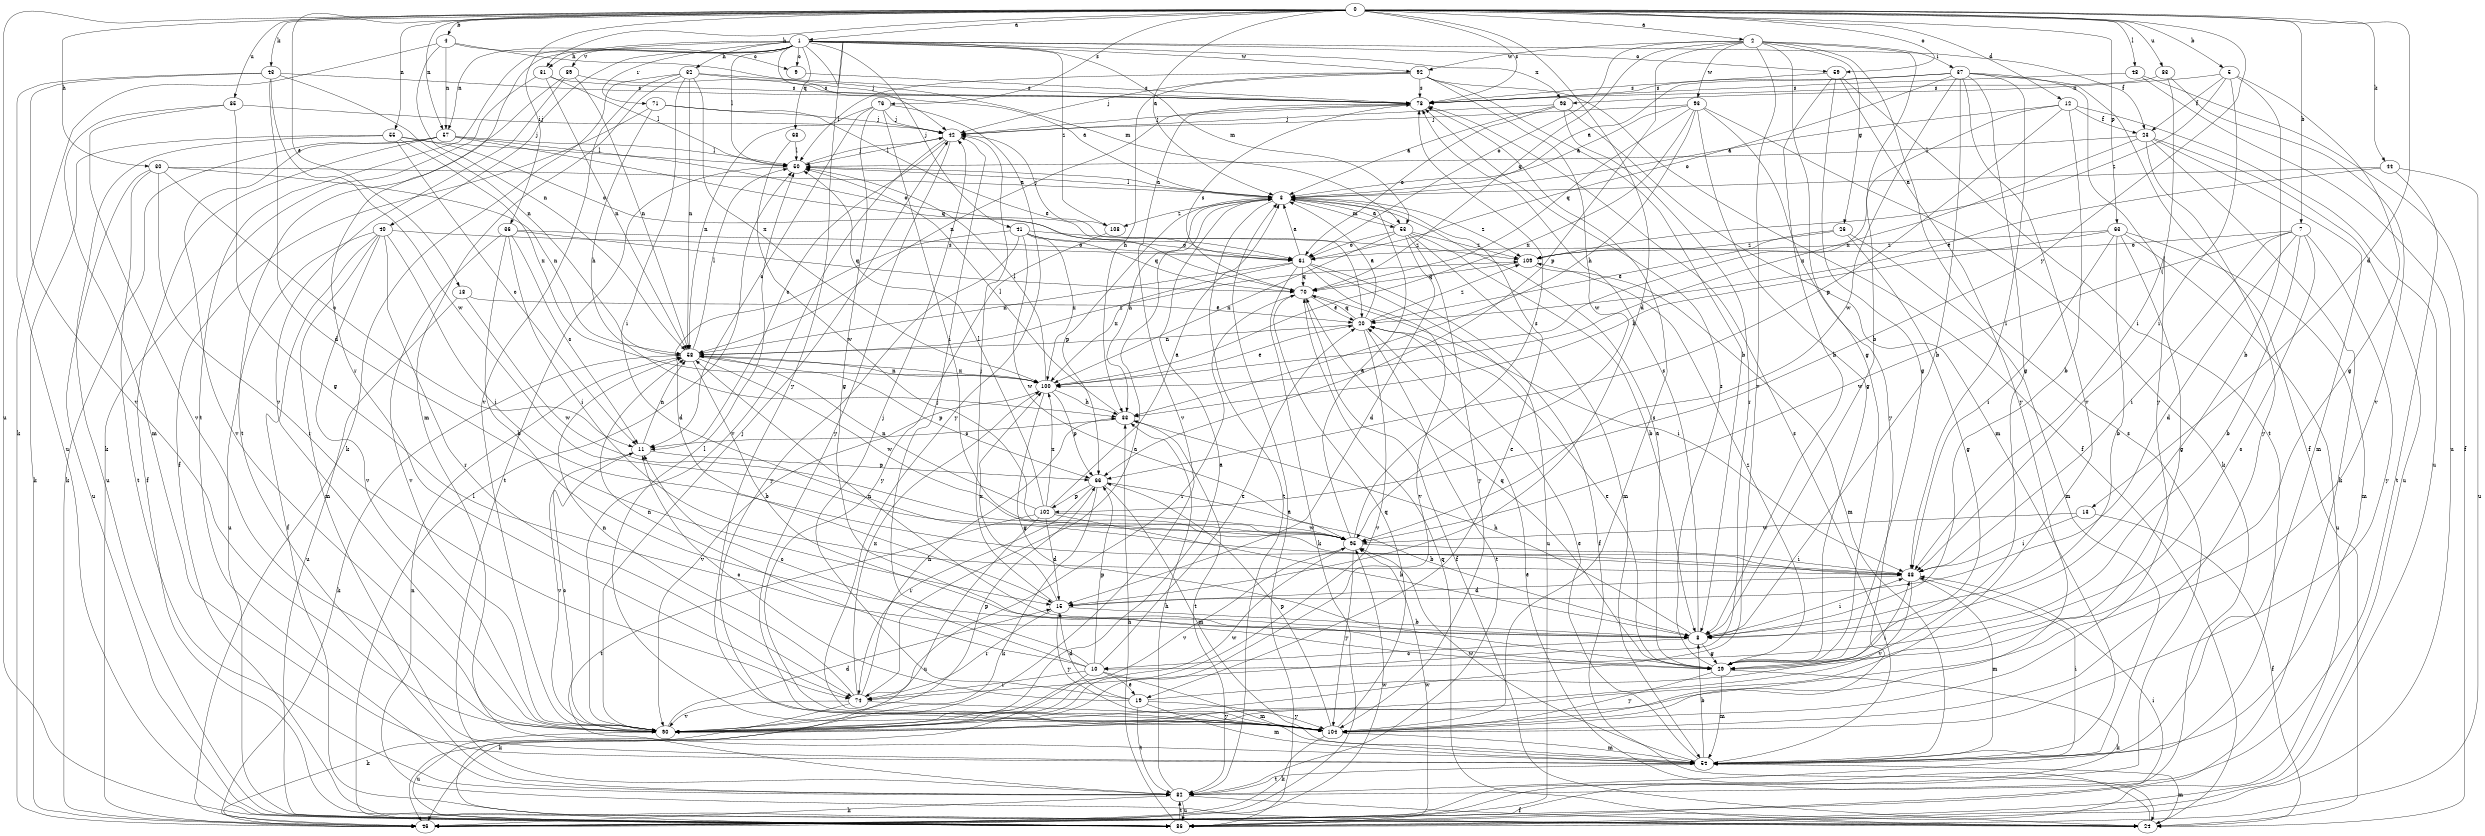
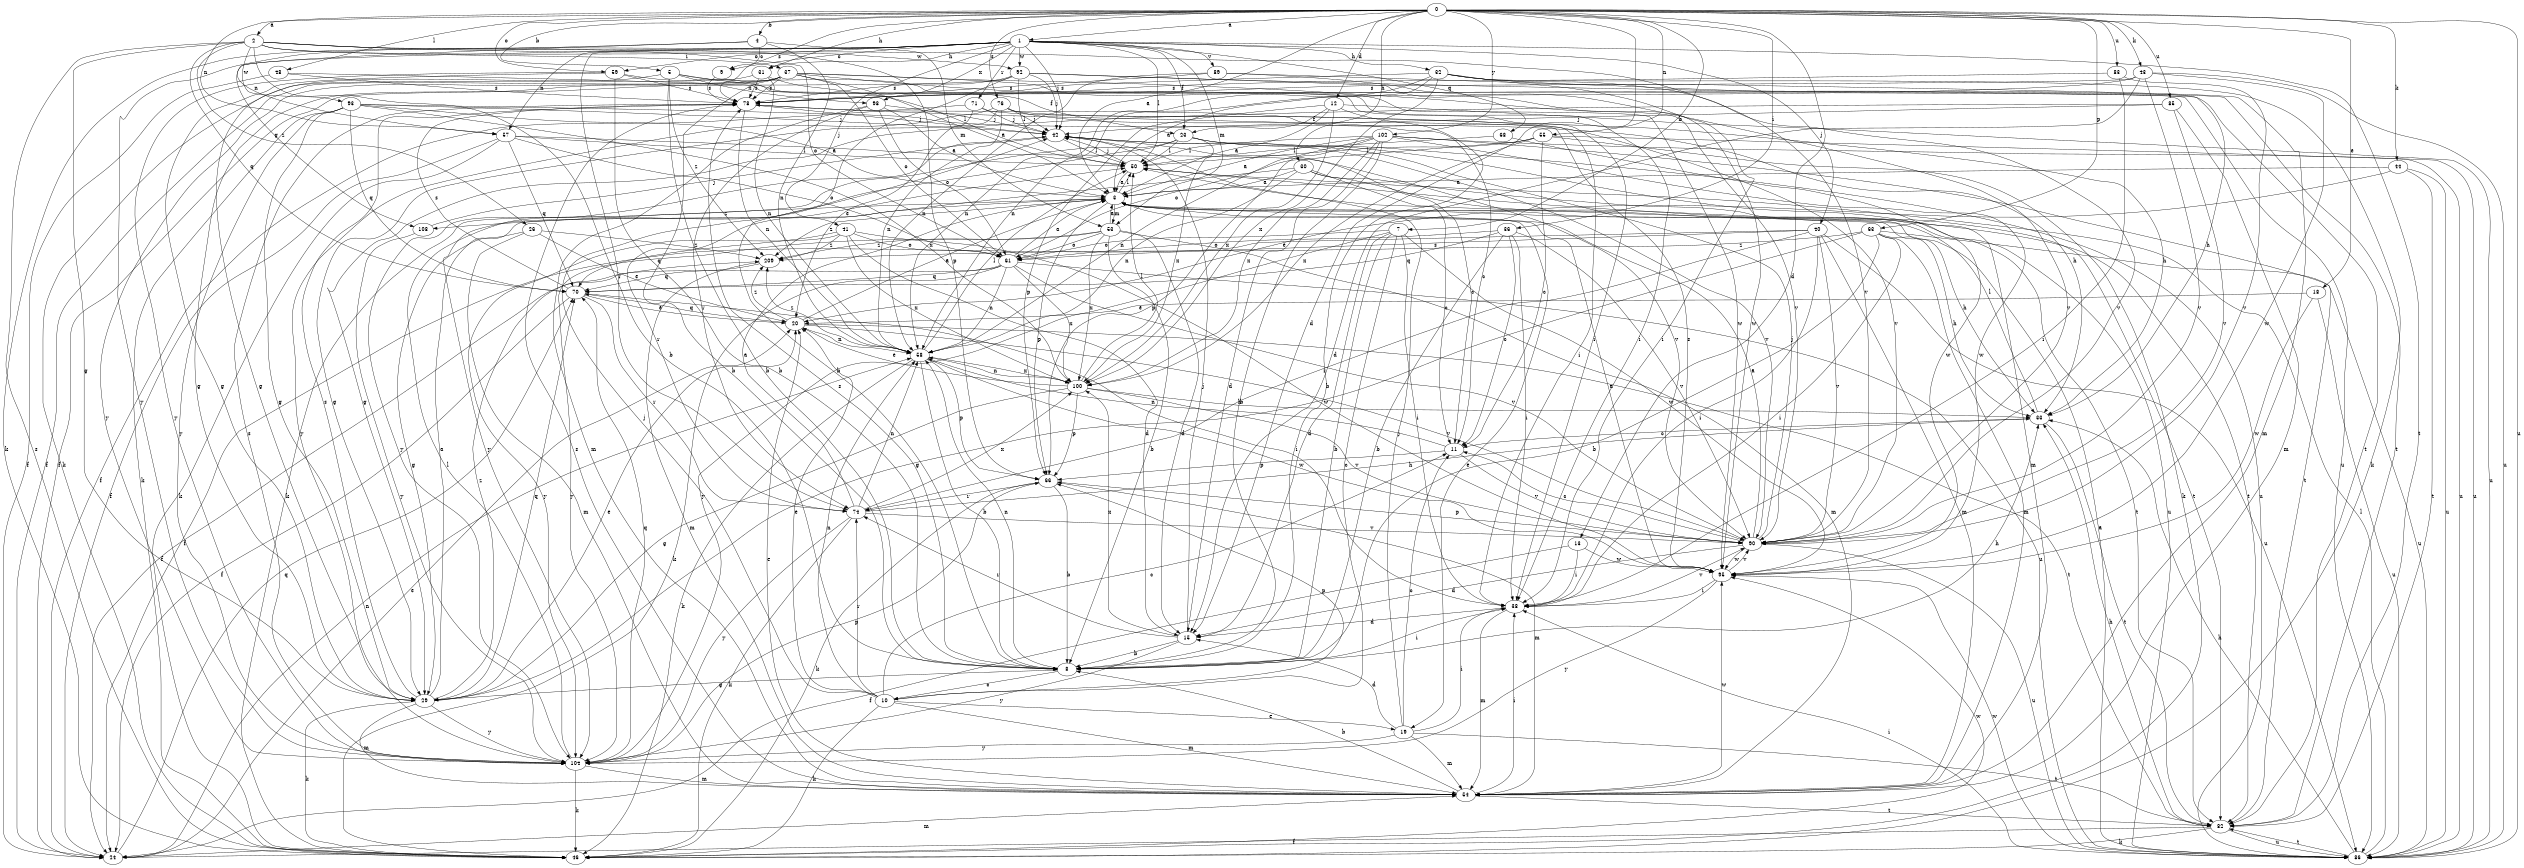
(1528, 261) -> (769, 261)
(1073, 495) -> (1192, 269)
